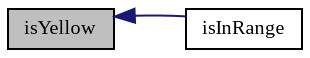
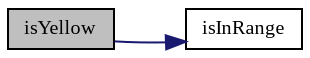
(160, 16) -> (140, 42)
